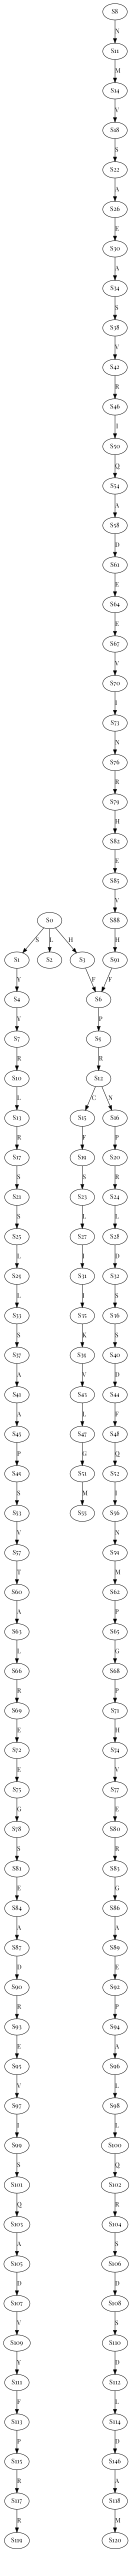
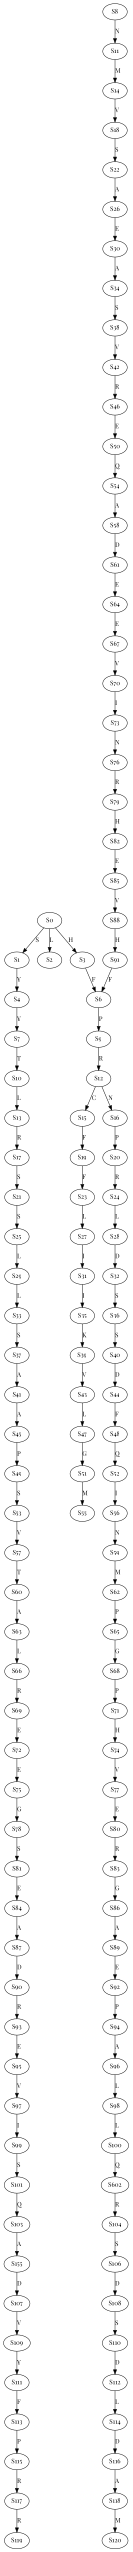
(117, 427) -> (117, 427)
(19, 1059) -> (19, 1059)
(84, 1177) -> (84, 1177)
(115, 2185) -> (115, 2185)
(17, 2264) -> (17, 2264)
(115, 2462) -> (115, 2462)
